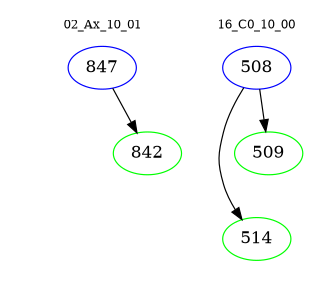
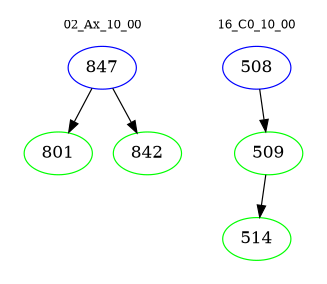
(103, 26) -> (103, 26)
(220, 148) -> (264, 190)
none -> (58, 153)
